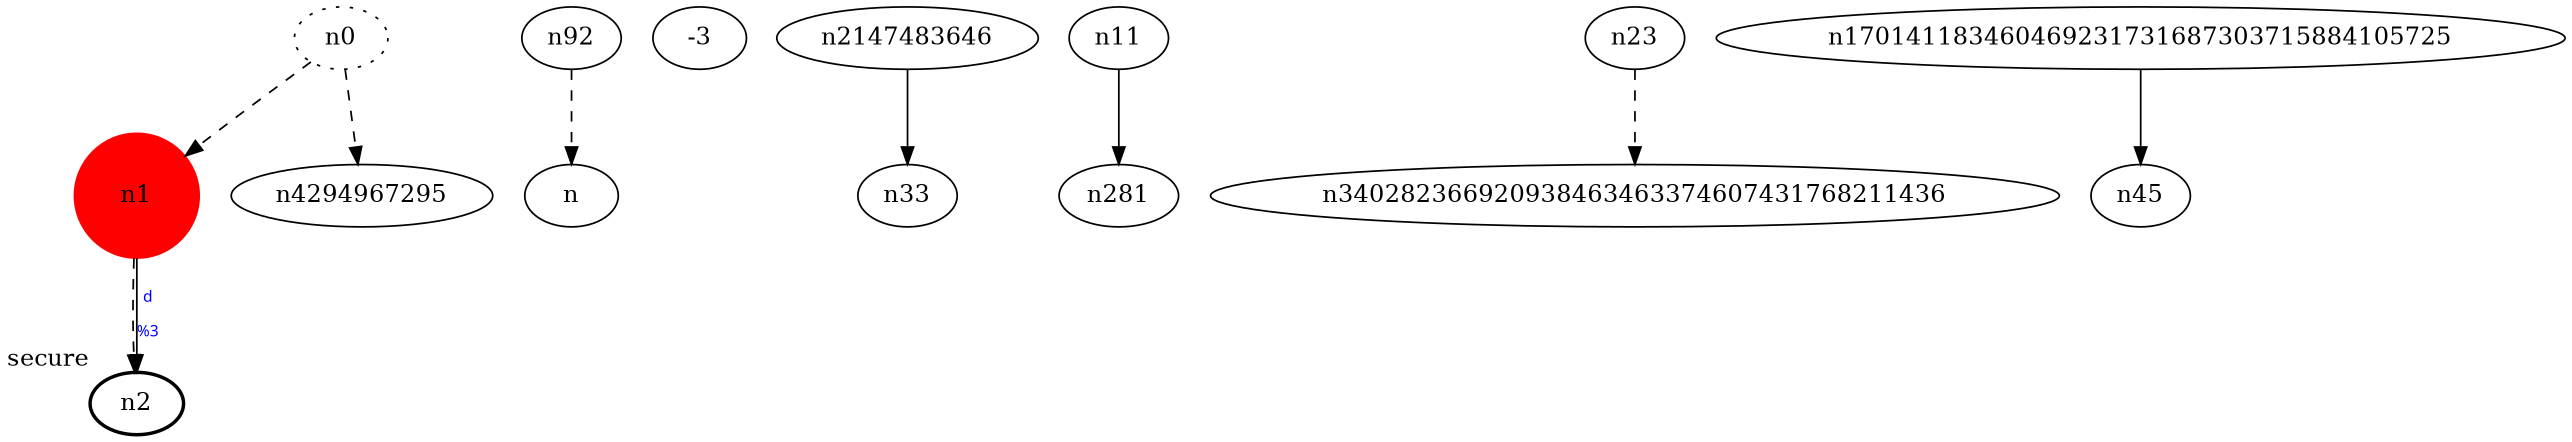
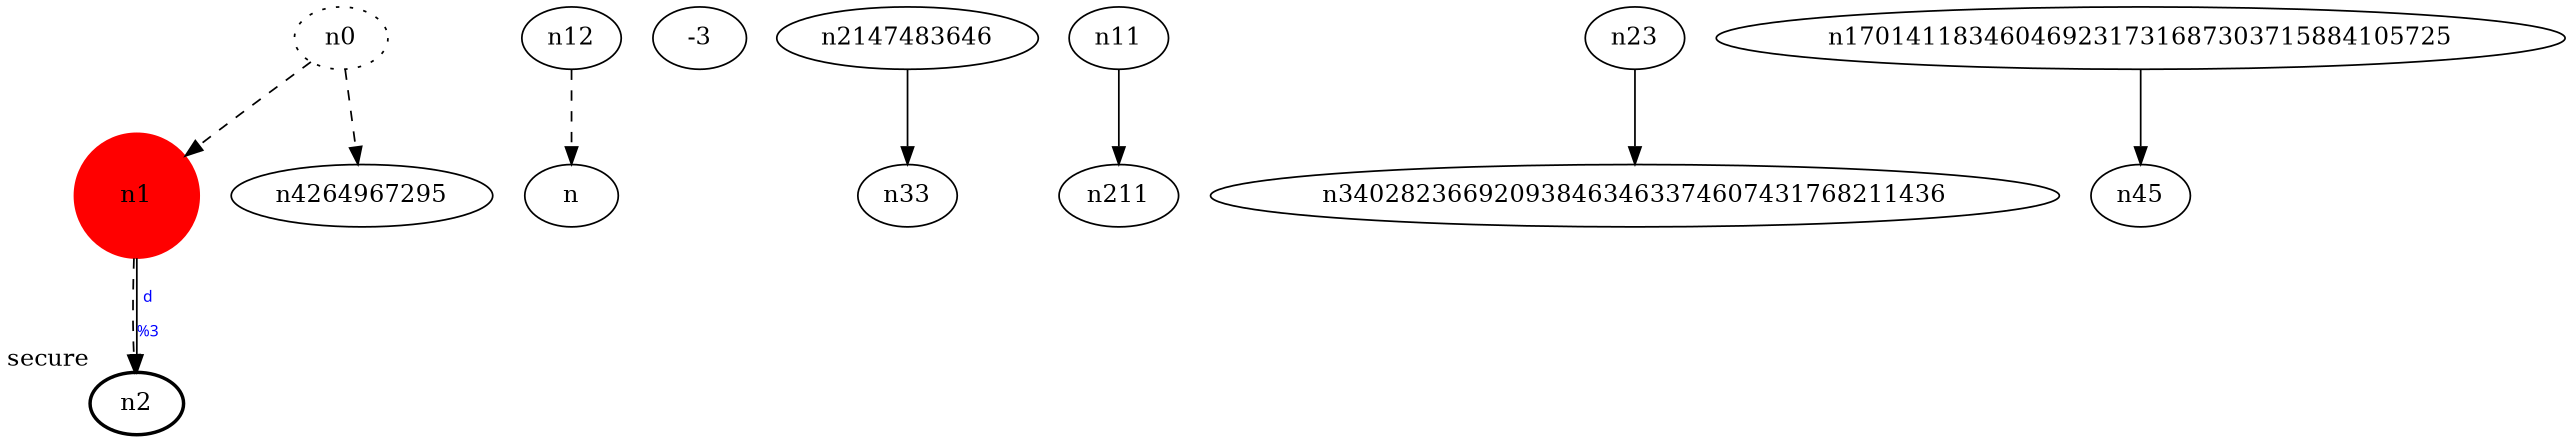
(572, 38) -> (572, 38)
(1635, 108) -> (1635, 108)
(362, 196) -> (362, 196)
(1119, 196) -> (1119, 196)
